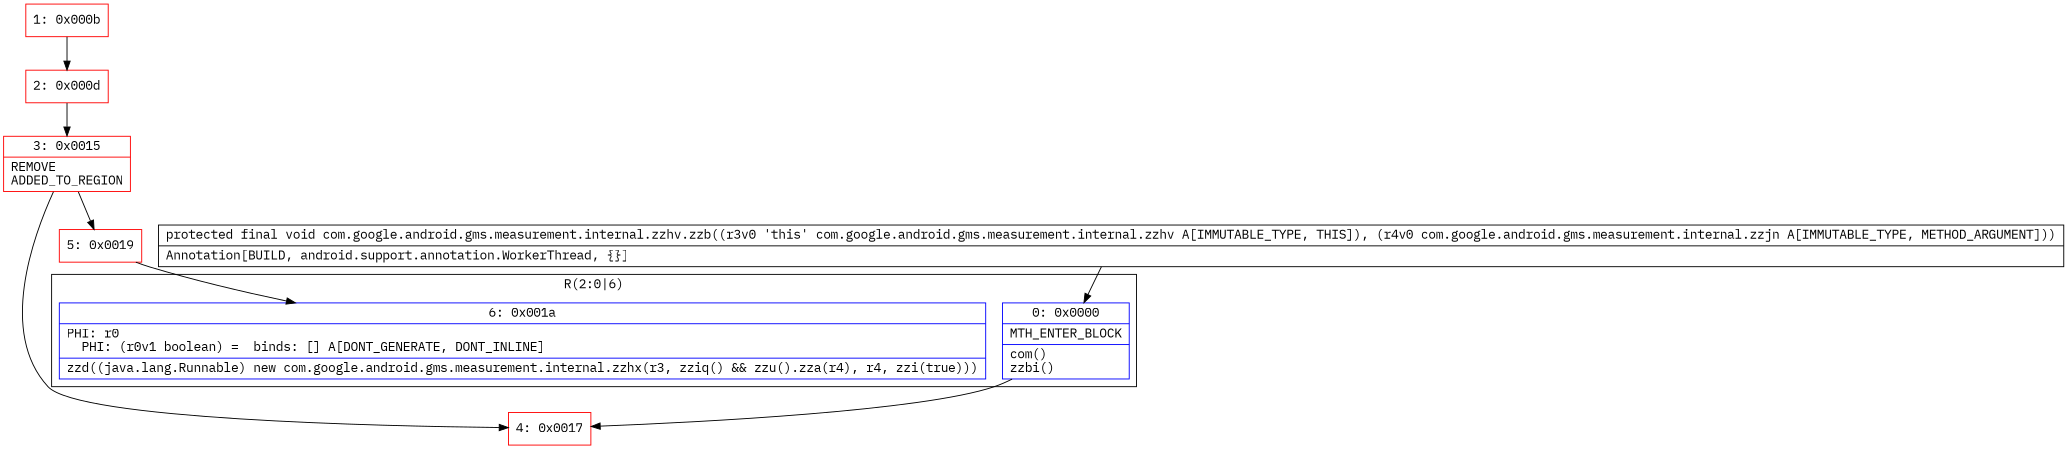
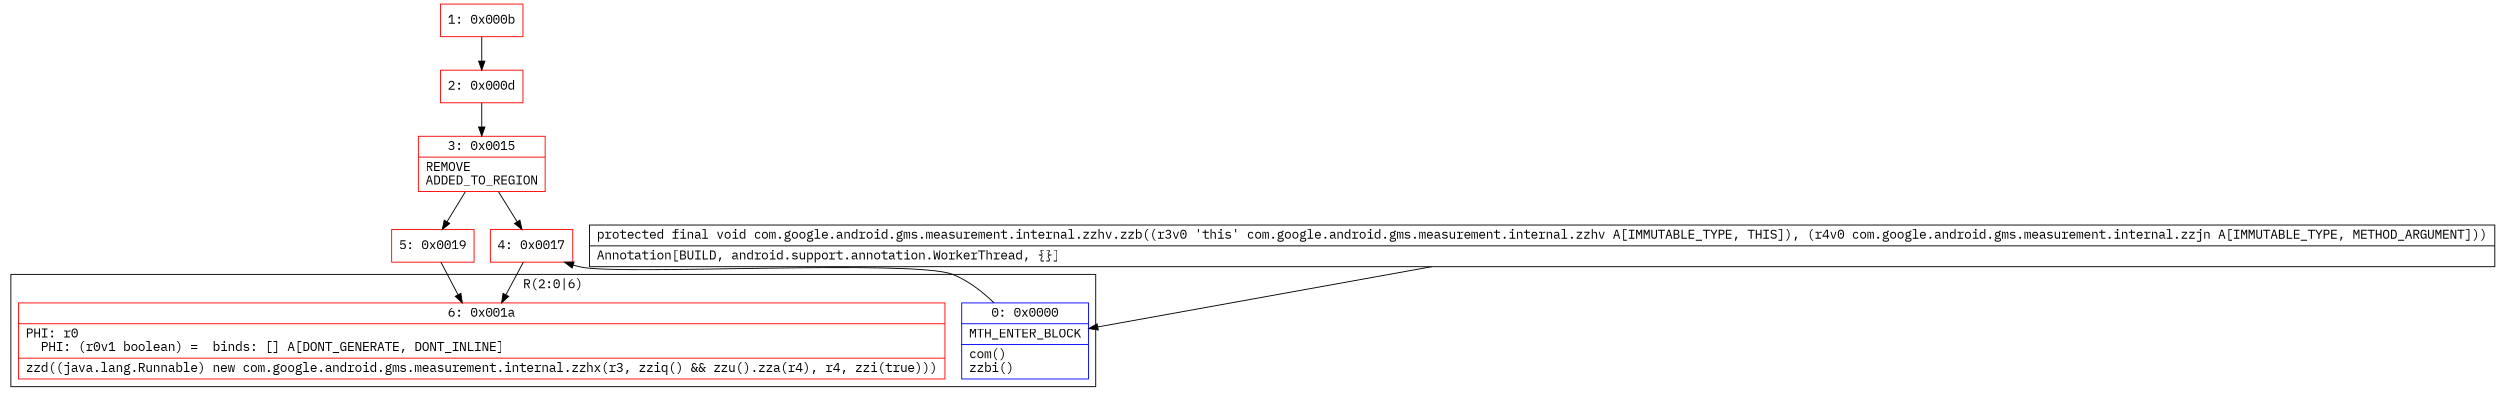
none -> (514, 280)
(523, 341) -> (482, 341)
